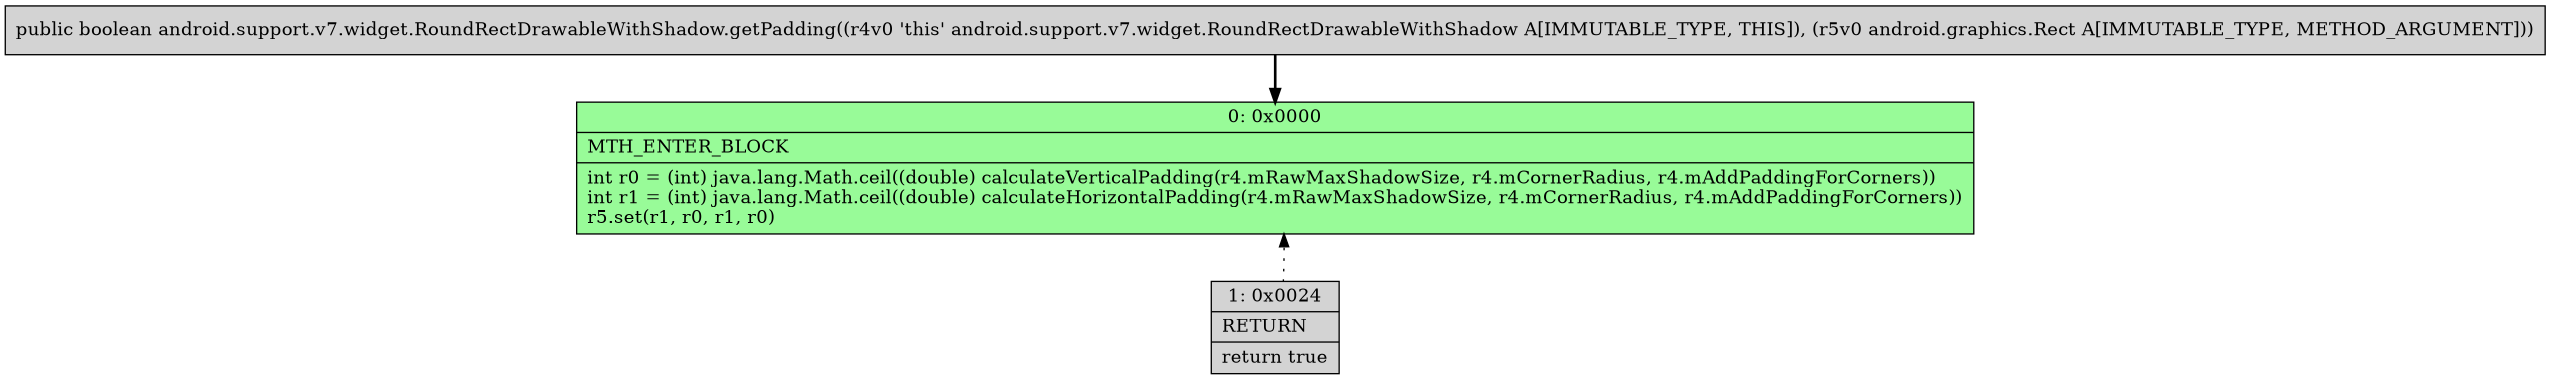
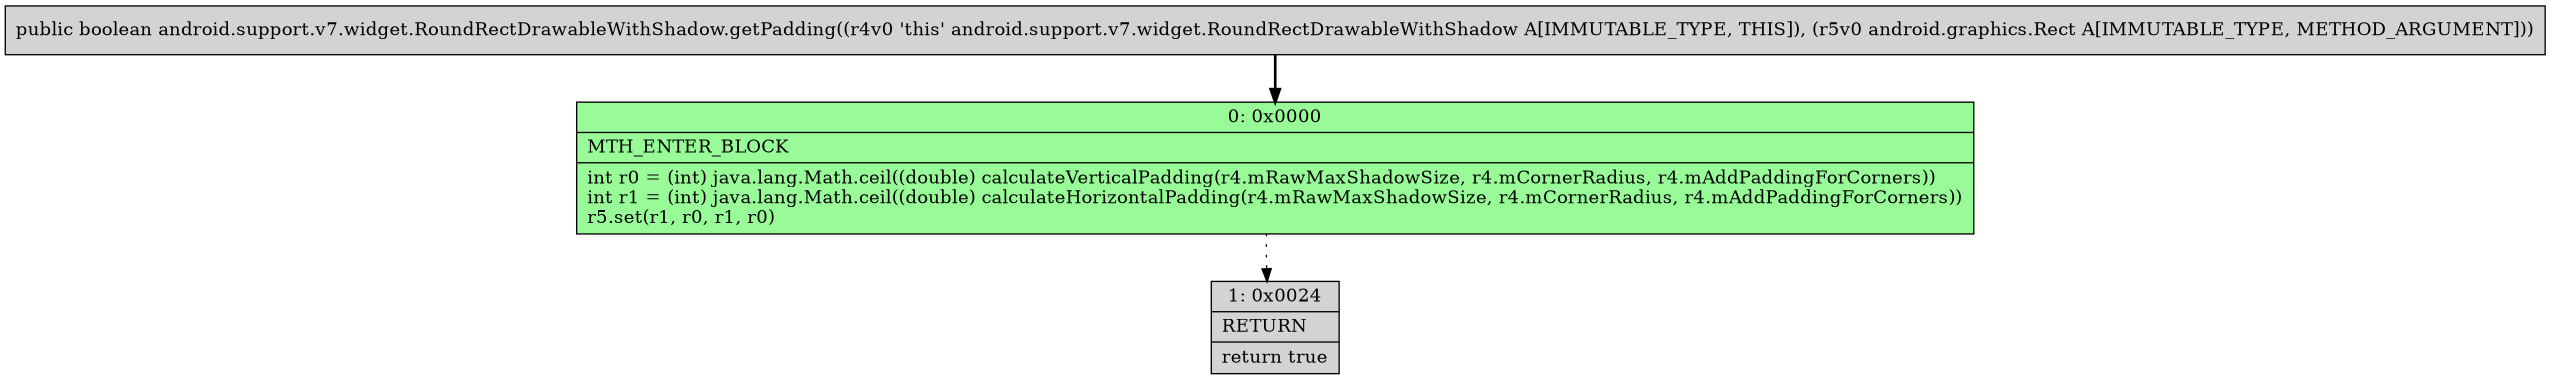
(1284, 265) -> (1266, 251)
